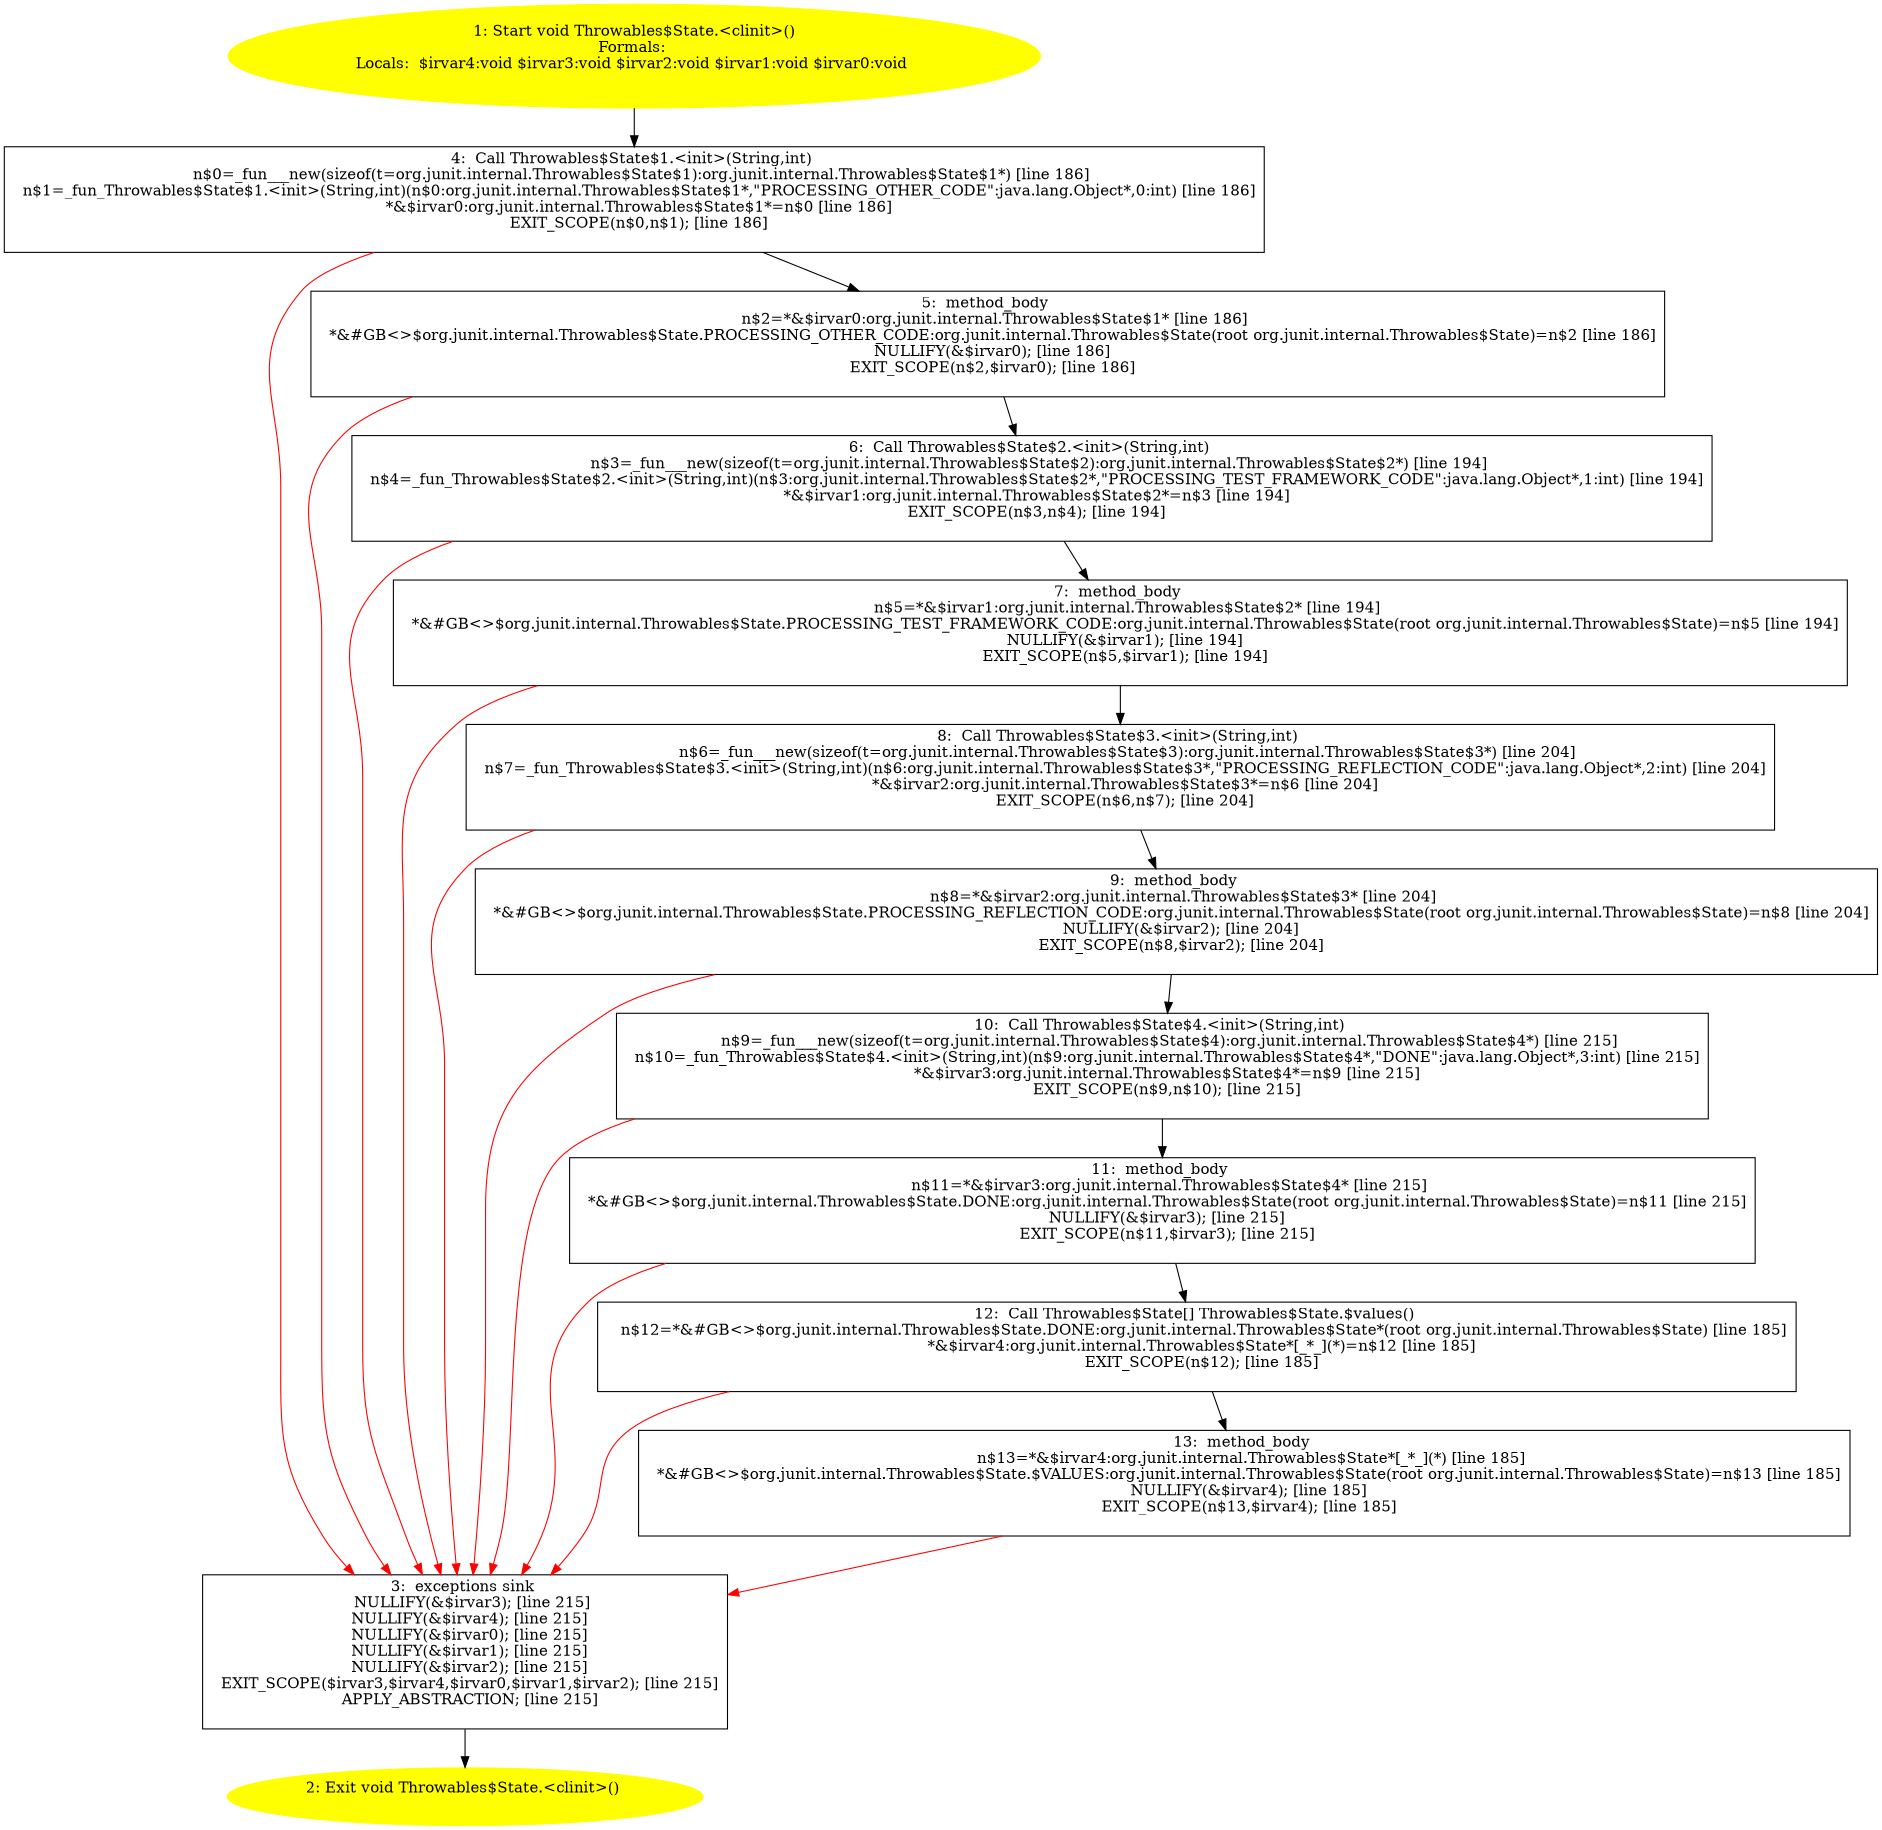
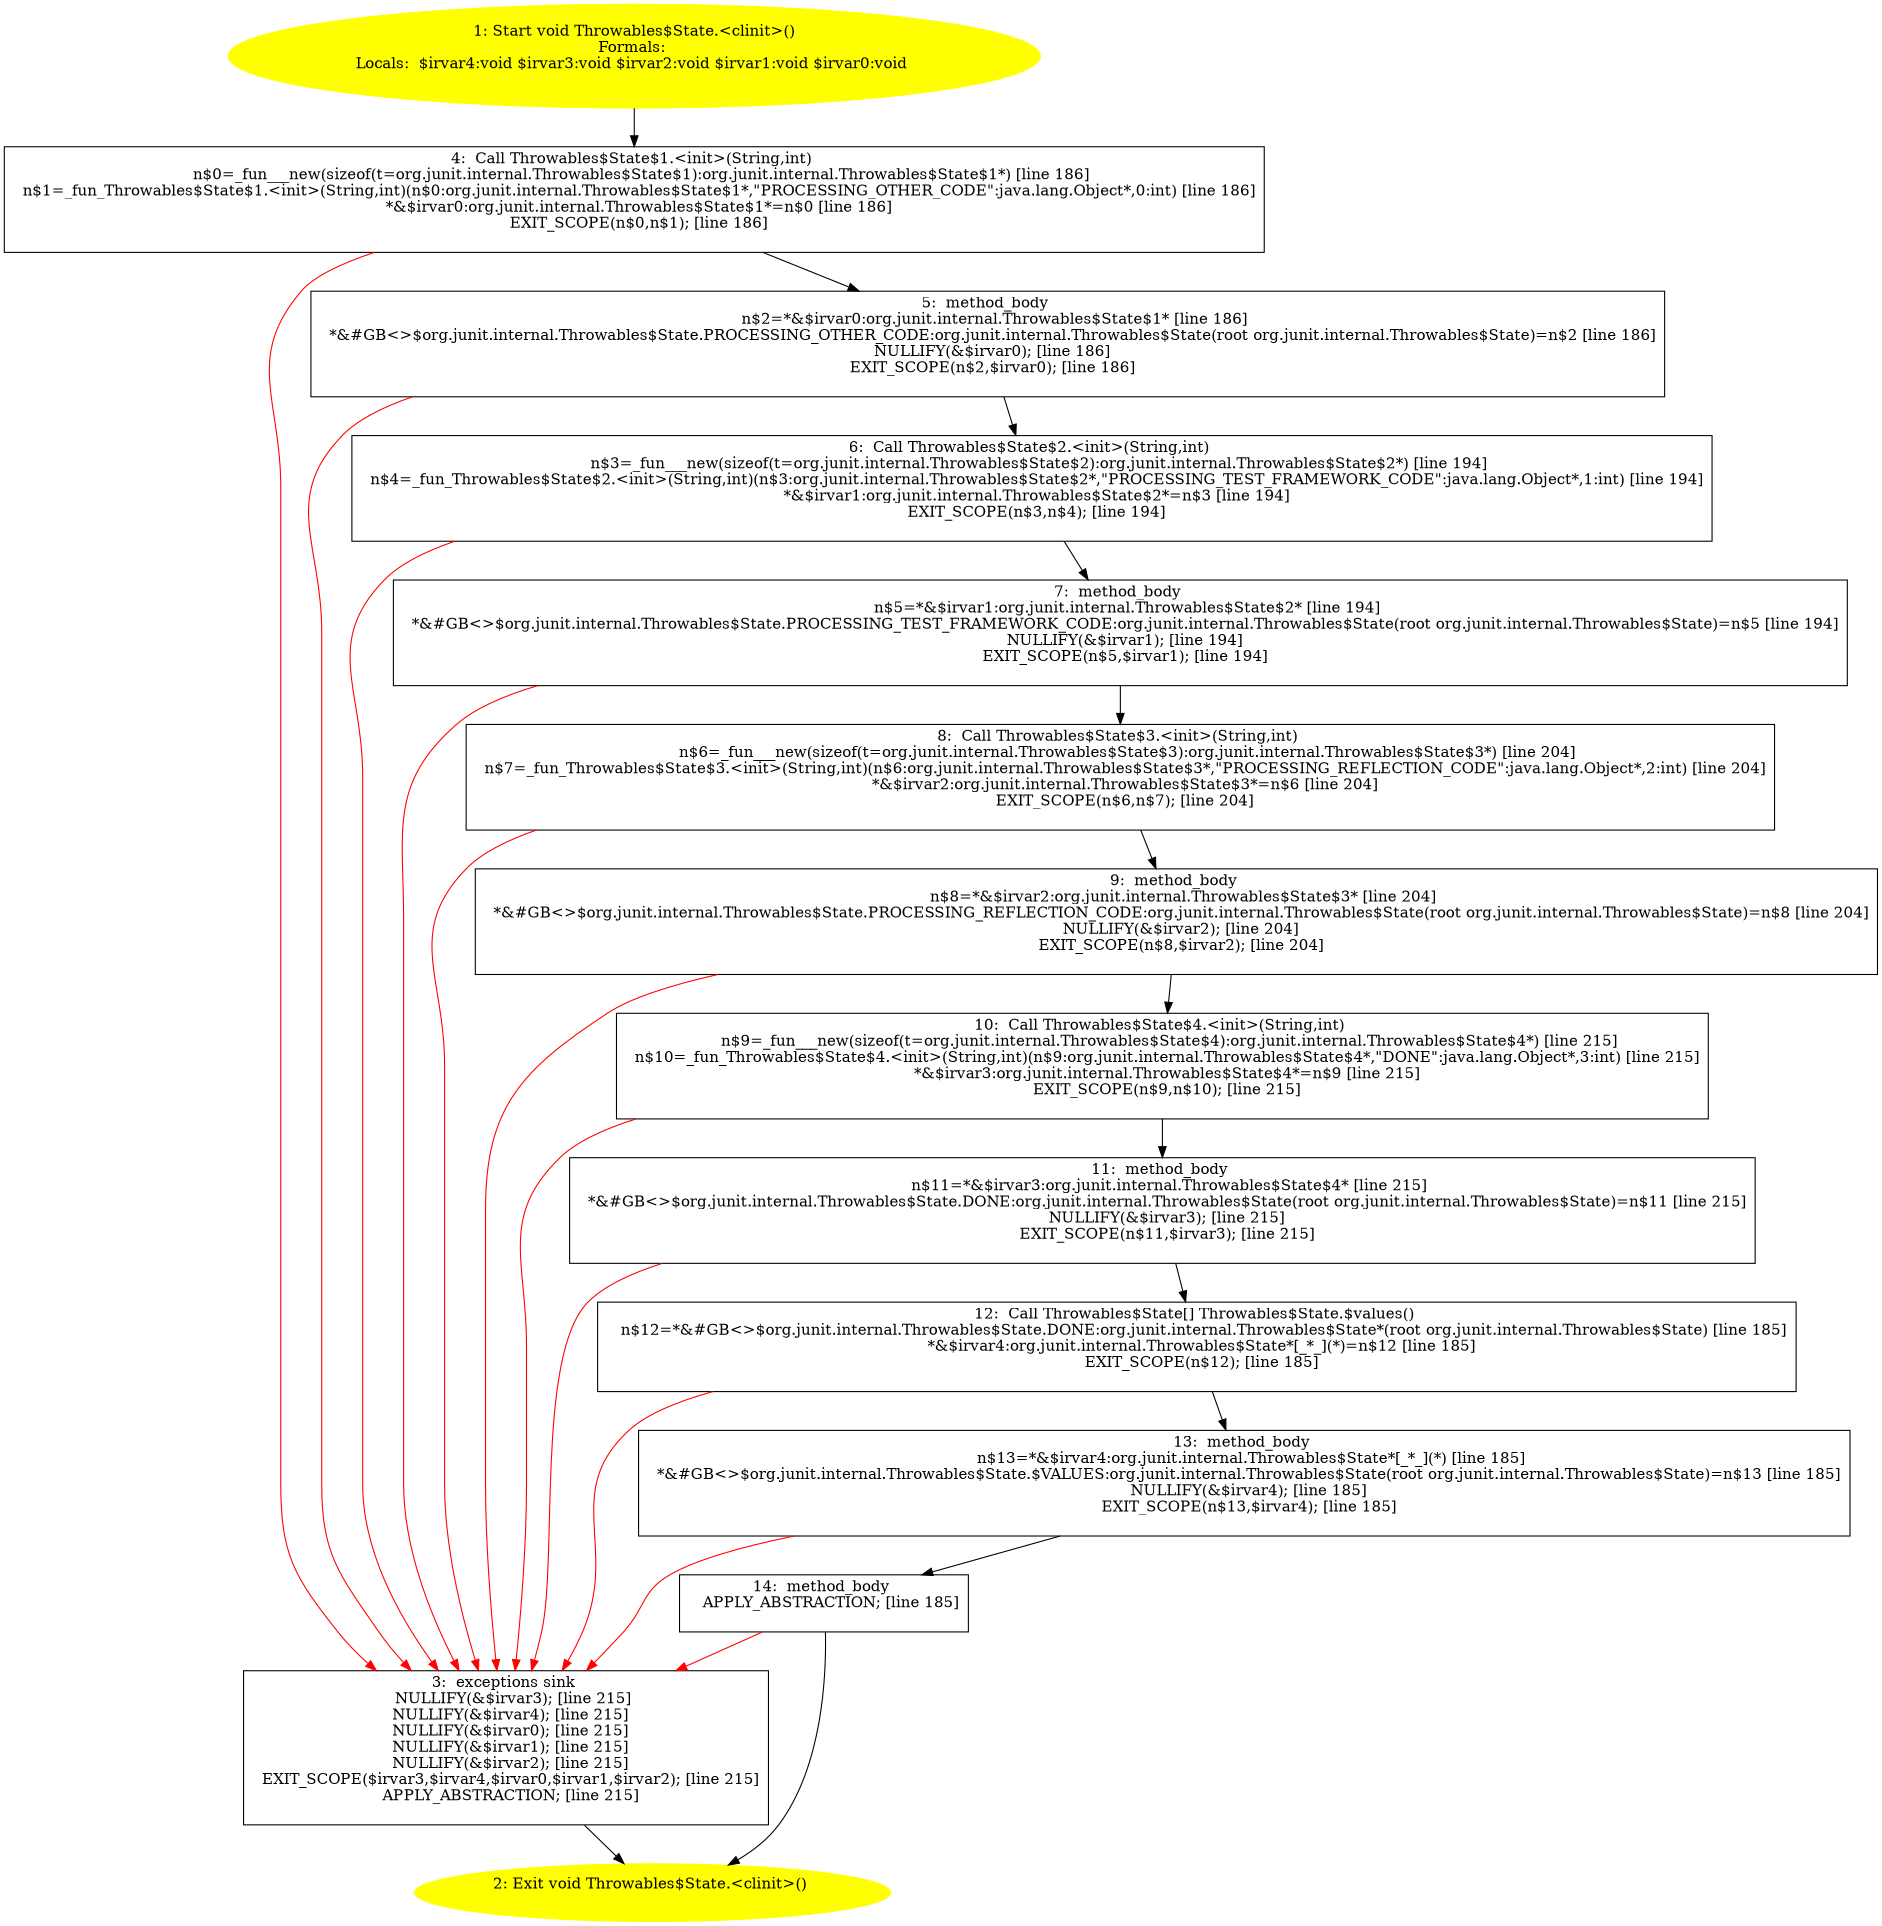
none -> (824, 1603)
